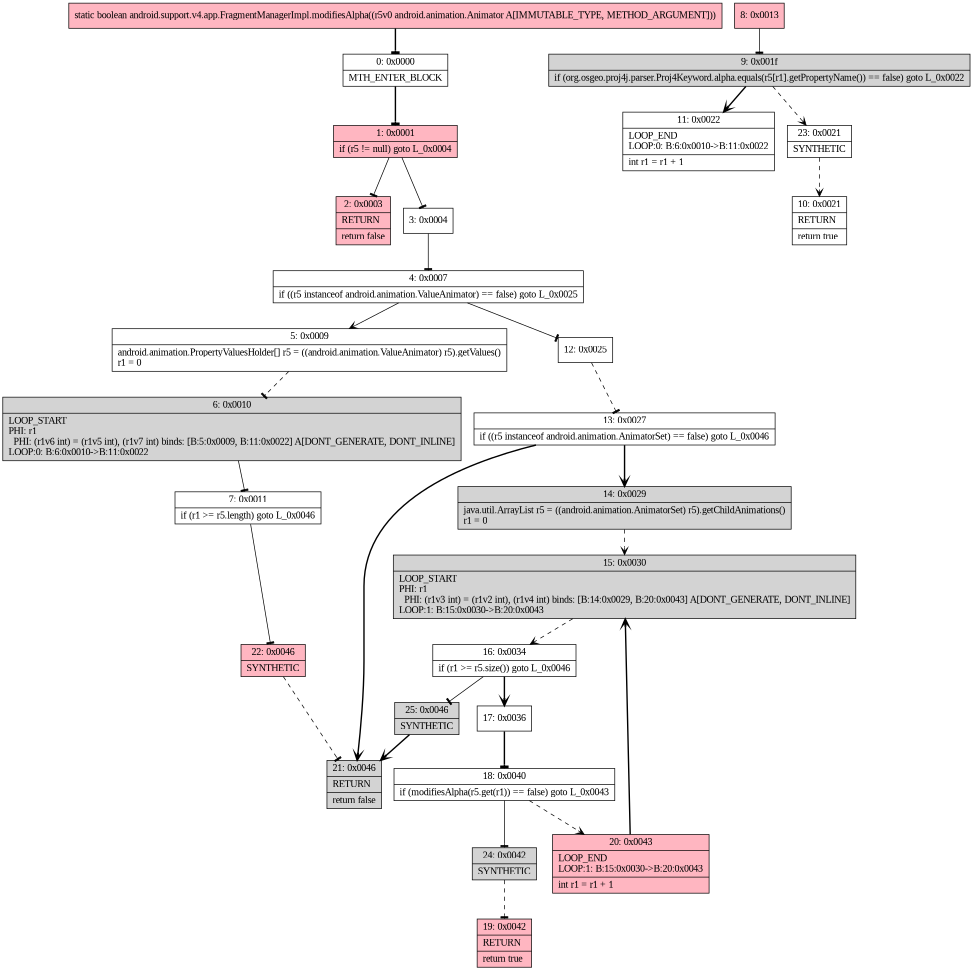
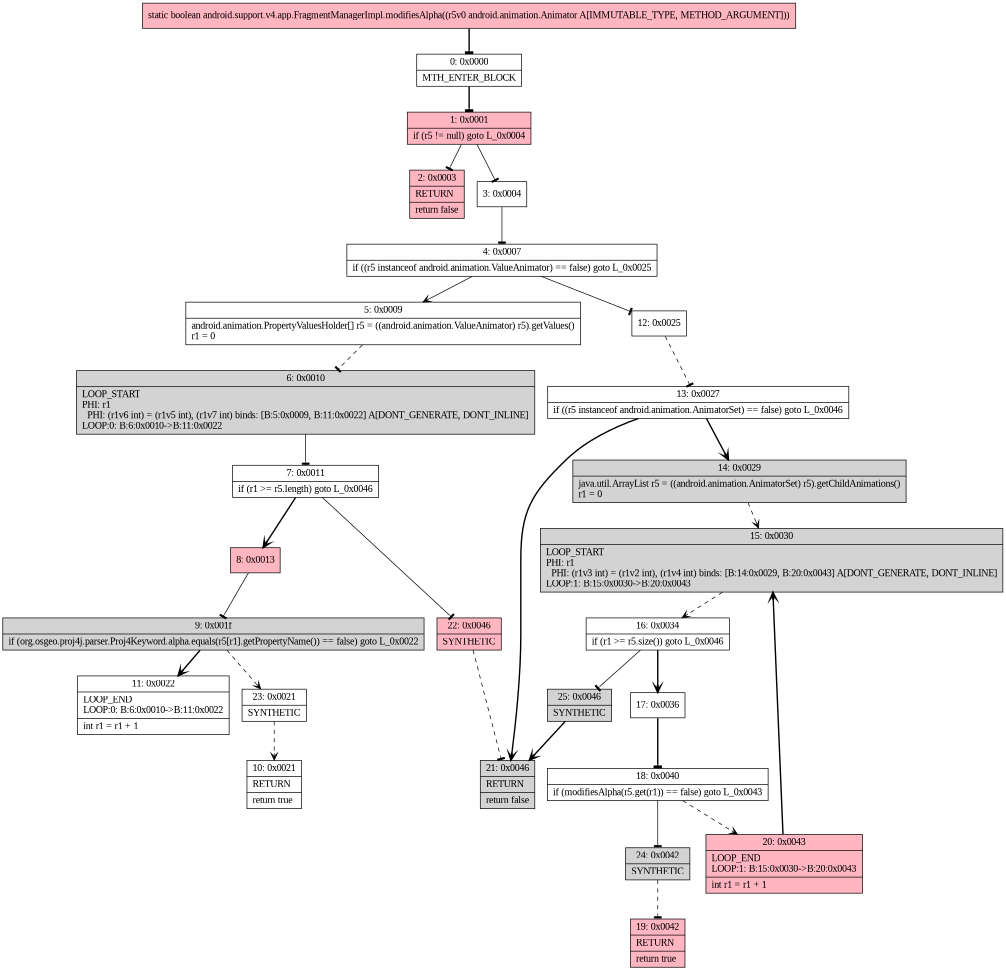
none -> (281, 520)
